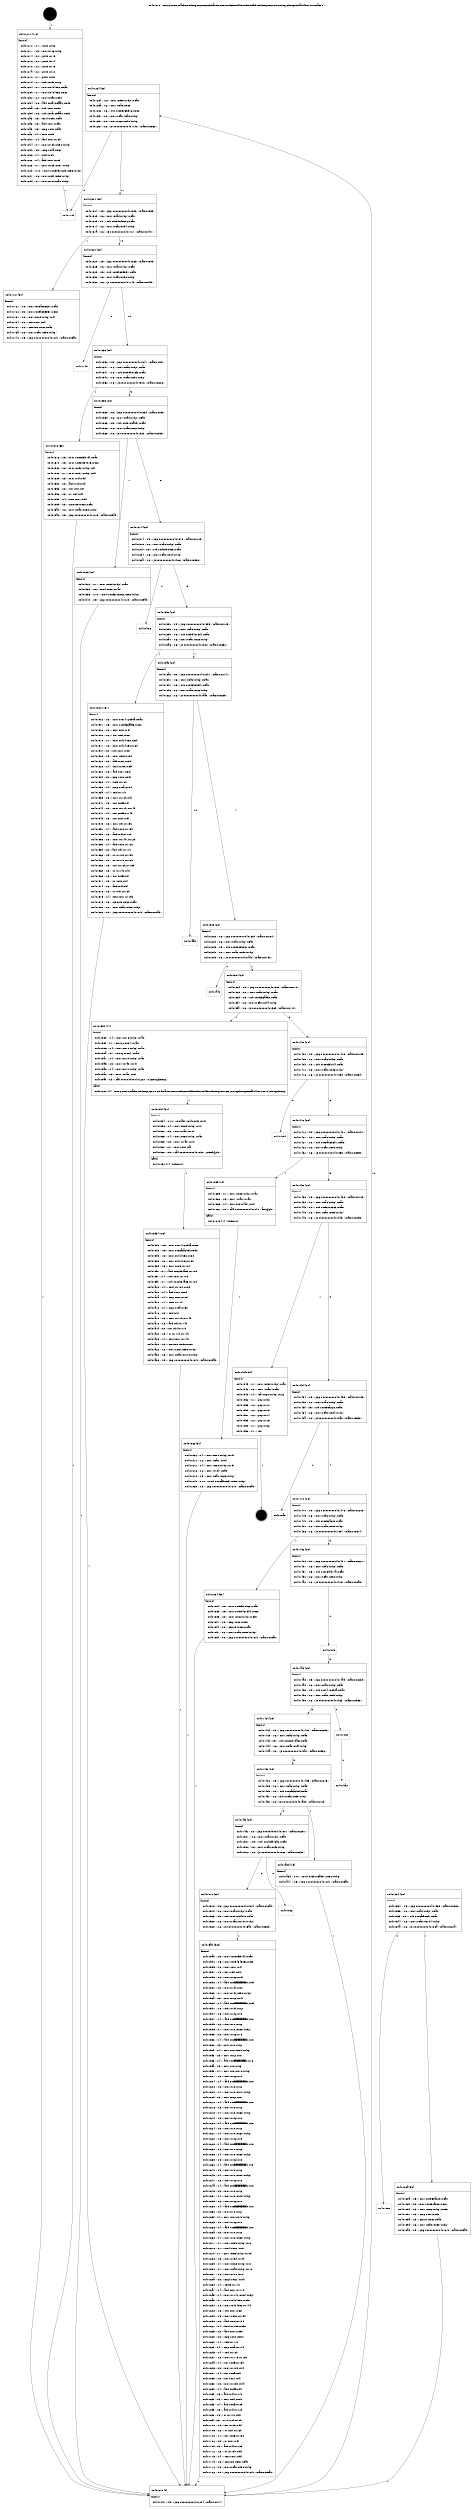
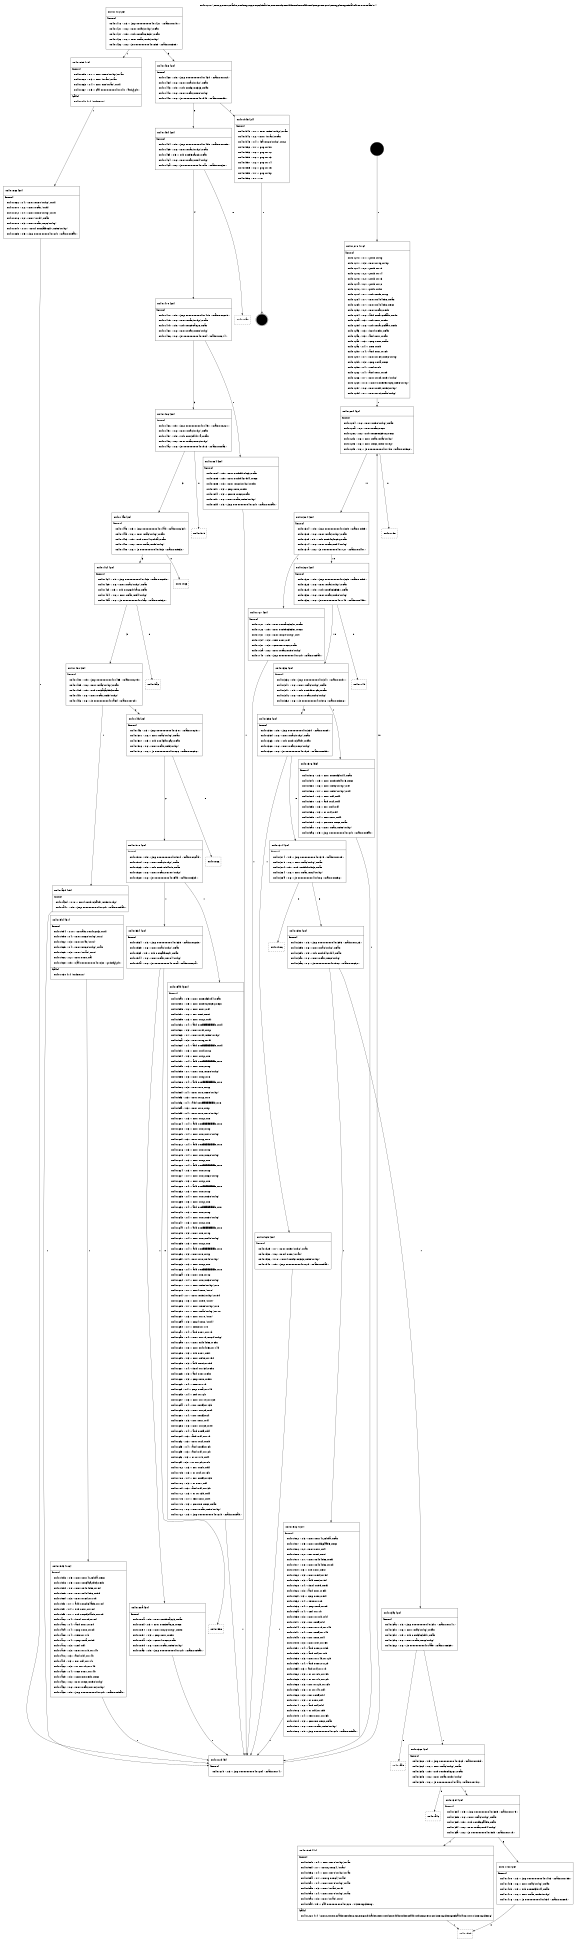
(65, 198) -> (377, 402)
(195, 810) -> (403, 1740)
none -> (164, 904)
(329, 1097) -> none
(188, 1099) -> (452, 1924)
(329, 1658) -> (172, 481)
(342, 1759) -> (144, 642)
